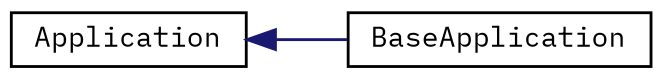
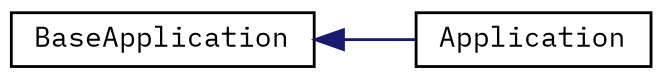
(312, 40) -> (380, 40)
